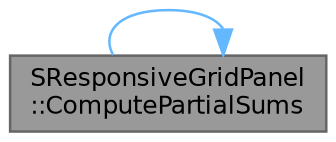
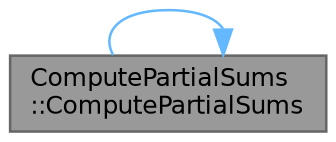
(168, 94) -> (168, 94)
